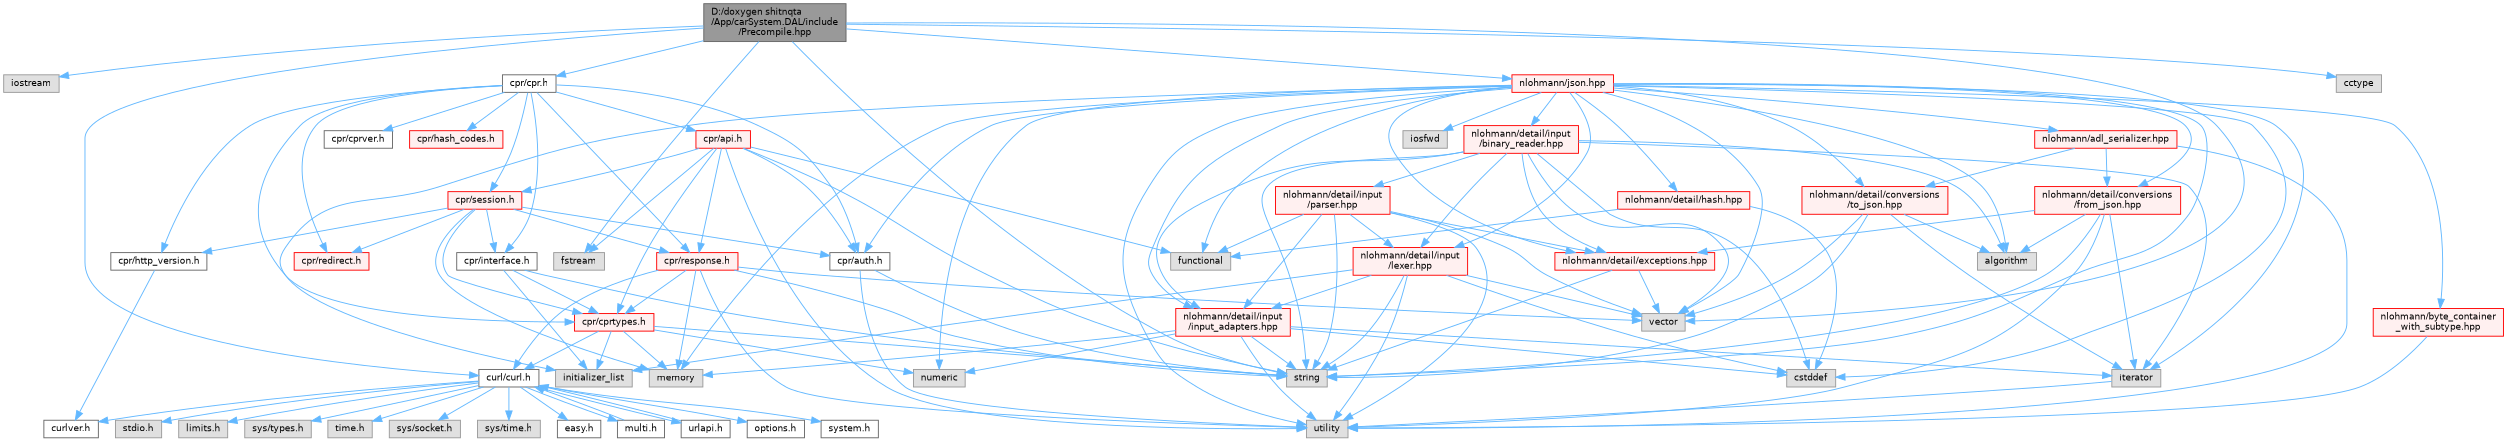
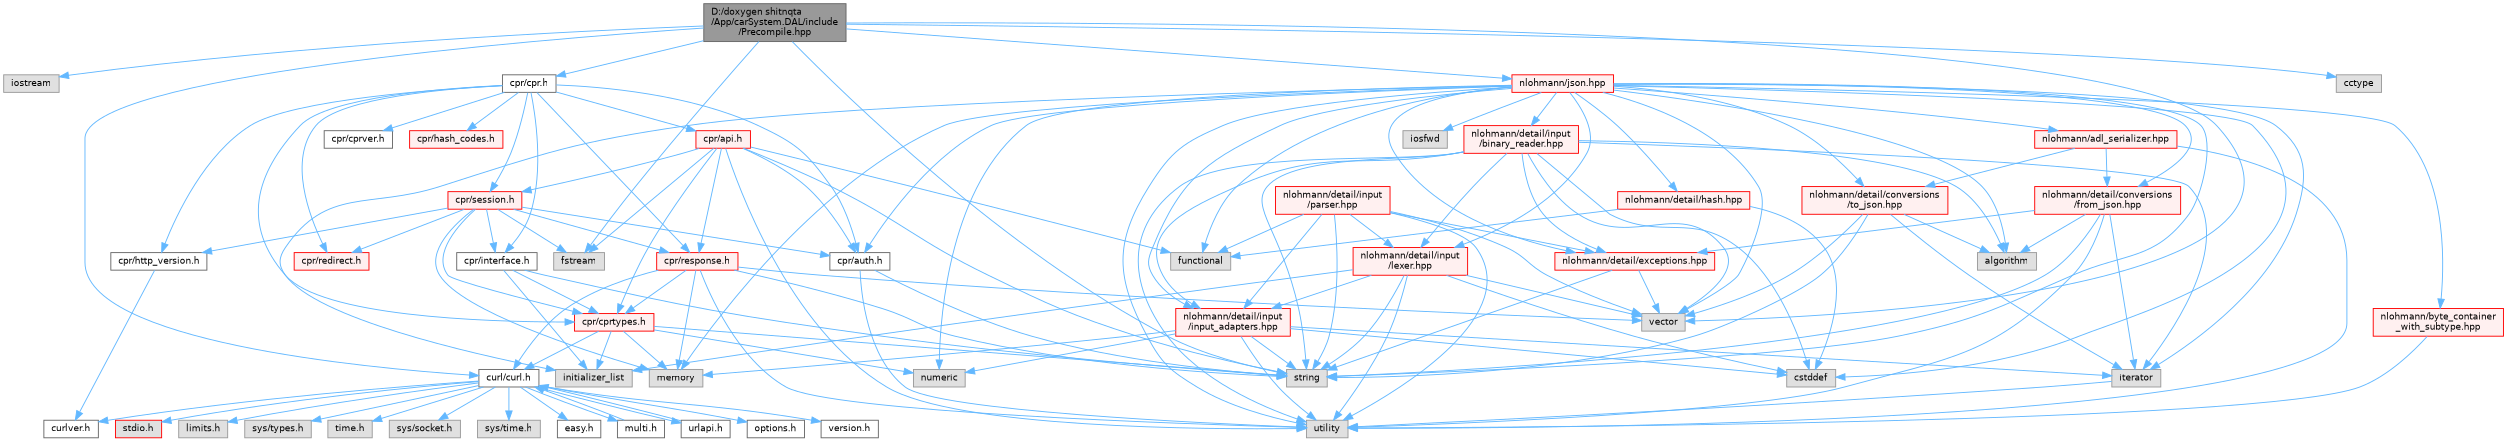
(1431, 169) -> (1165, 199)
none -> (530, 229)
(139, 429) -> (139, 429)
(850, 429) -> (850, 429)
